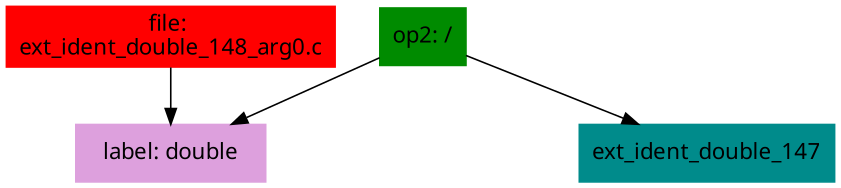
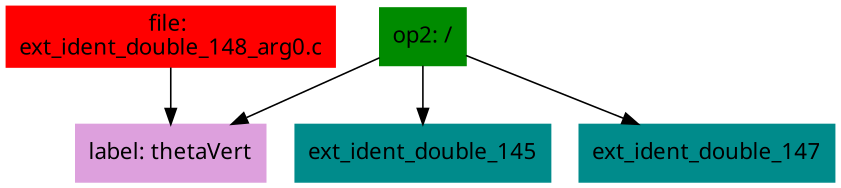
(171, 153) -> (171, 153)
none -> (423, 153)
